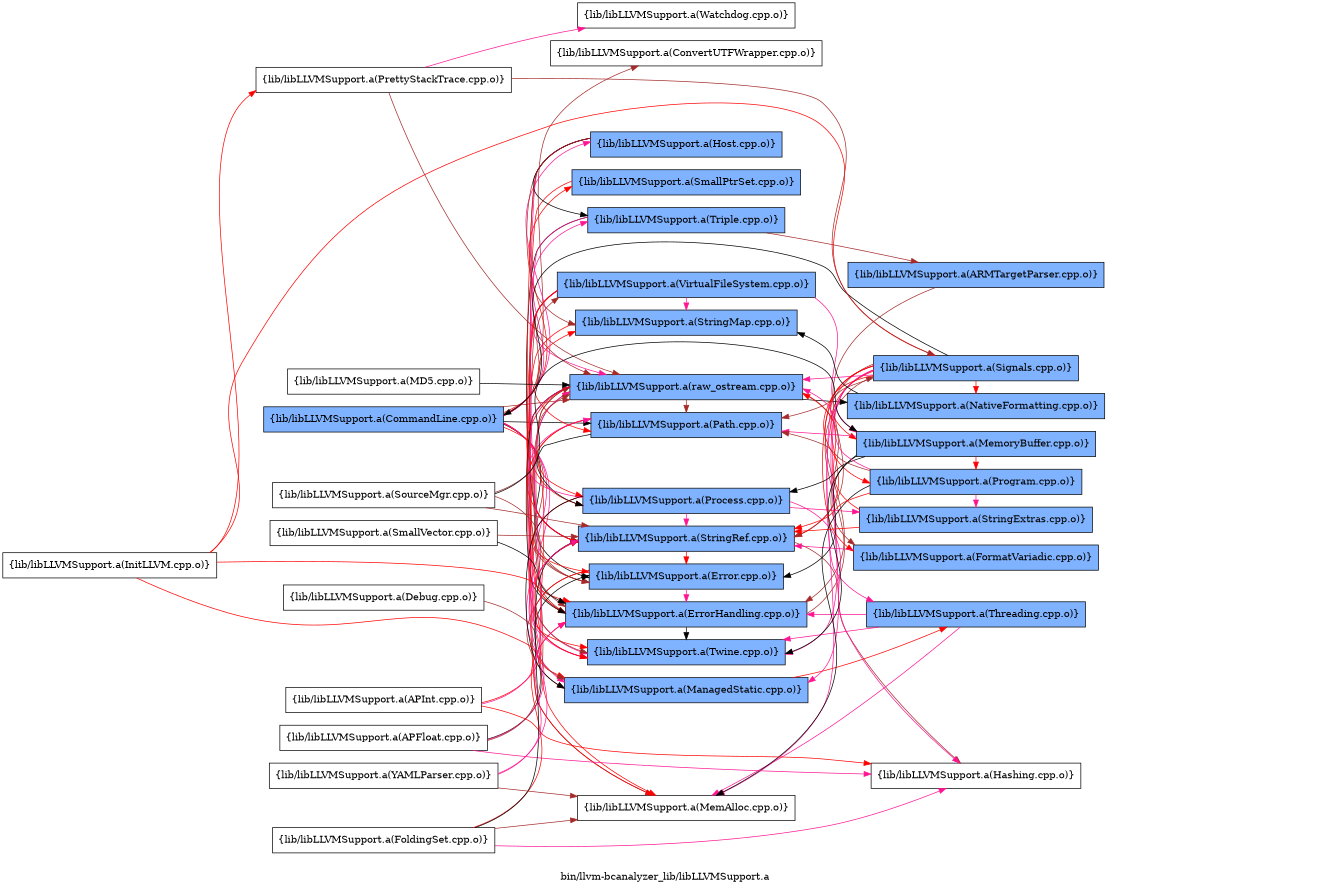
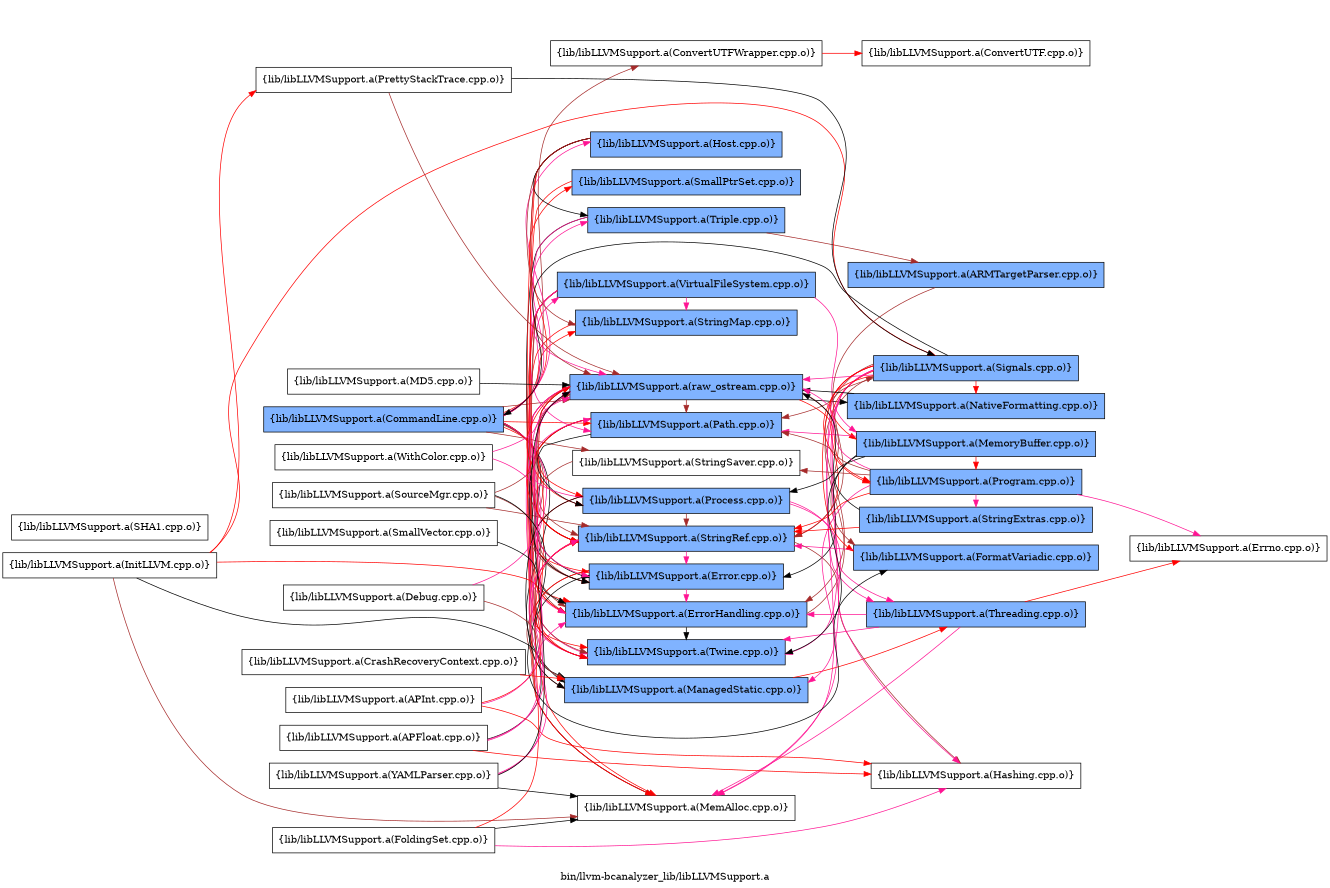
(686, 15) -> none
none -> (976, 53)
(818, 100) -> (818, 100)
(531, 332) -> (531, 332)
(644, 343) -> (645, 737)
(832, 356) -> (828, 392)
(539, 363) -> (539, 363)
(531, 369) -> (531, 369)
(548, 422) -> (548, 422)
none -> (834, 437)
(835, 453) -> (835, 453)
none -> (384, 457)
none -> (686, 463)
none -> (531, 481)
(526, 495) -> (526, 495)
none -> (529, 496)
none -> (540, 501)
(821, 510) -> (846, 575)
(686, 516) -> (686, 516)
none -> (110, 527)
none -> (537, 533)
(521, 536) -> (538, 479)
(540, 547) -> (540, 547)
none -> (1228, 548)
(686, 554) -> (686, 554)
(823, 570) -> (823, 570)
(539, 576) -> (539, 576)
none -> (539, 589)
(353, 623) -> (353, 623)
none -> (384, 662)
(537, 693) -> (538, 751)
(541, 738) -> none
(668, 767) -> (668, 767)
(534, 792) -> (534, 792)
none -> (277, 807)
(533, 824) -> (533, 824)
